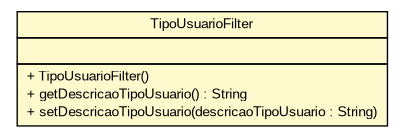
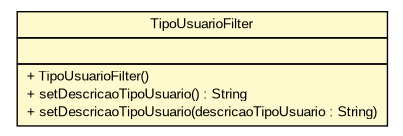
(137, 94) -> (137, 94)
